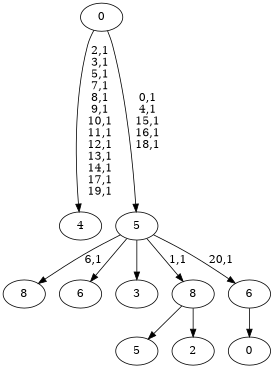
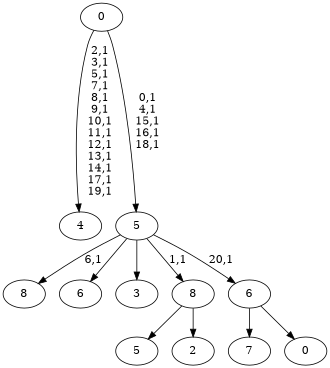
none -> (249, 351)
